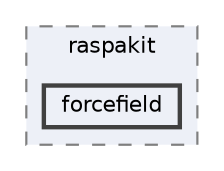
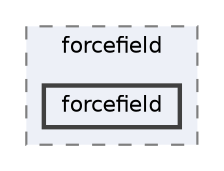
(112, 47) -> (112, 47)
